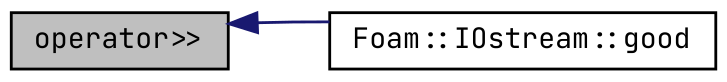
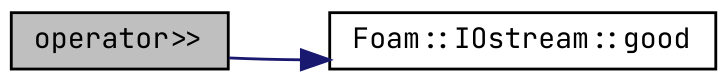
(294, 22) -> (265, 59)
